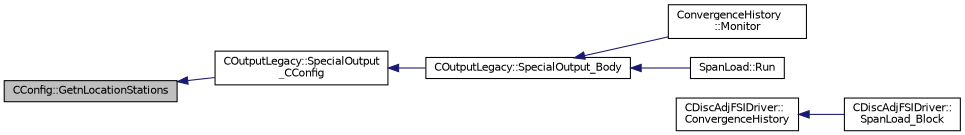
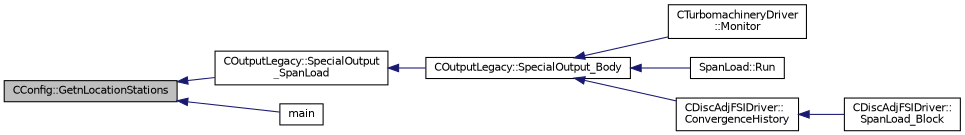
(737, 22) -> (737, 22)
(301, 68) -> (301, 68)
none -> (630, 91)
none -> (301, 114)
